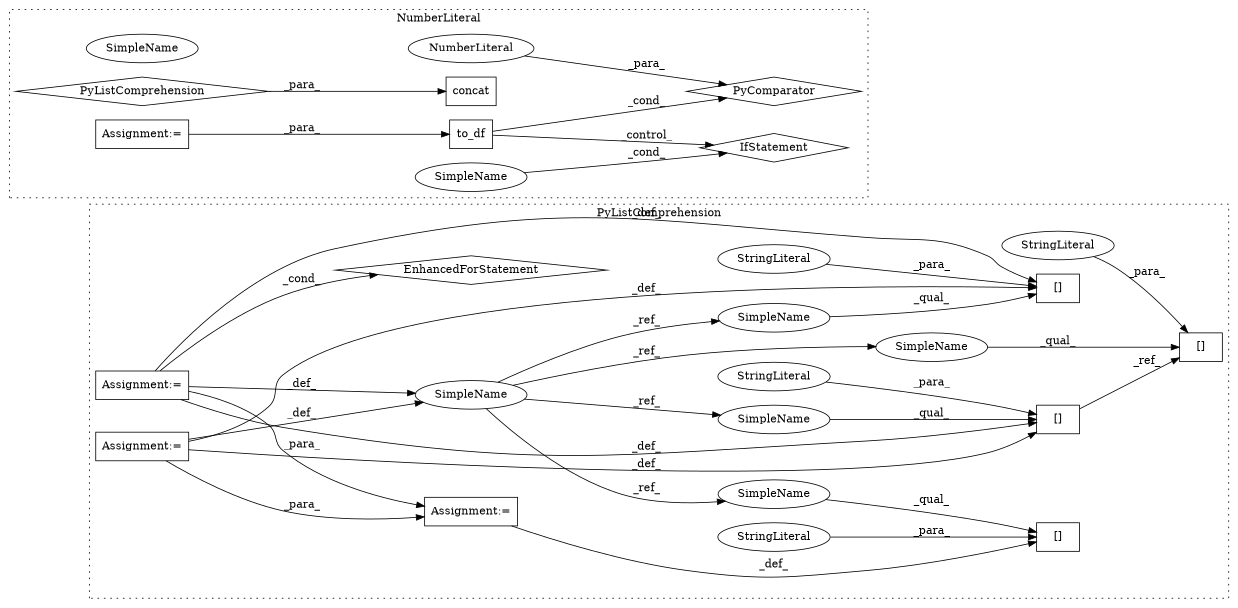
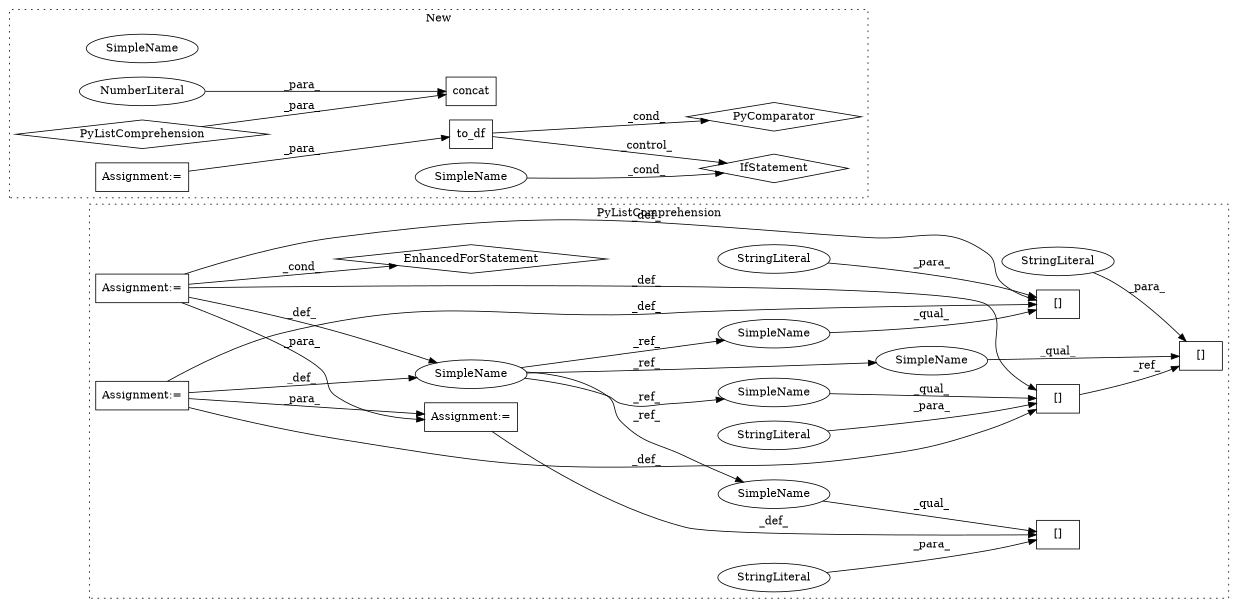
(439, 19) -> (439, 19)
(622, 70) -> (321, 91)
